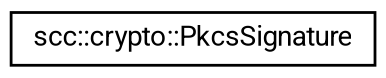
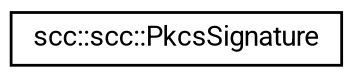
(193, 39) -> (176, 39)
